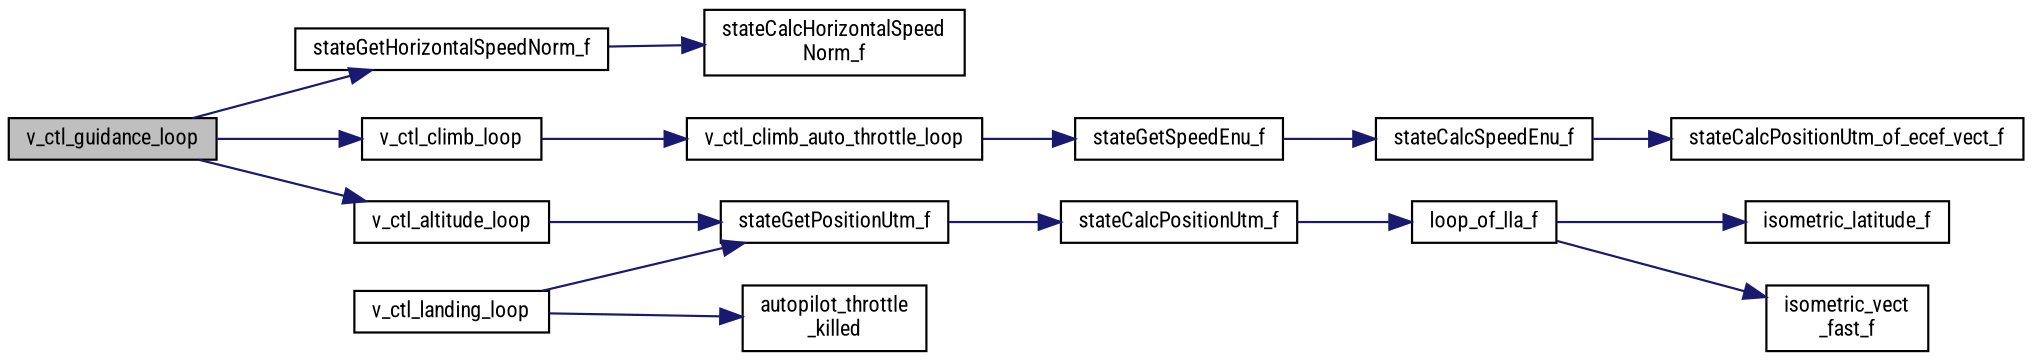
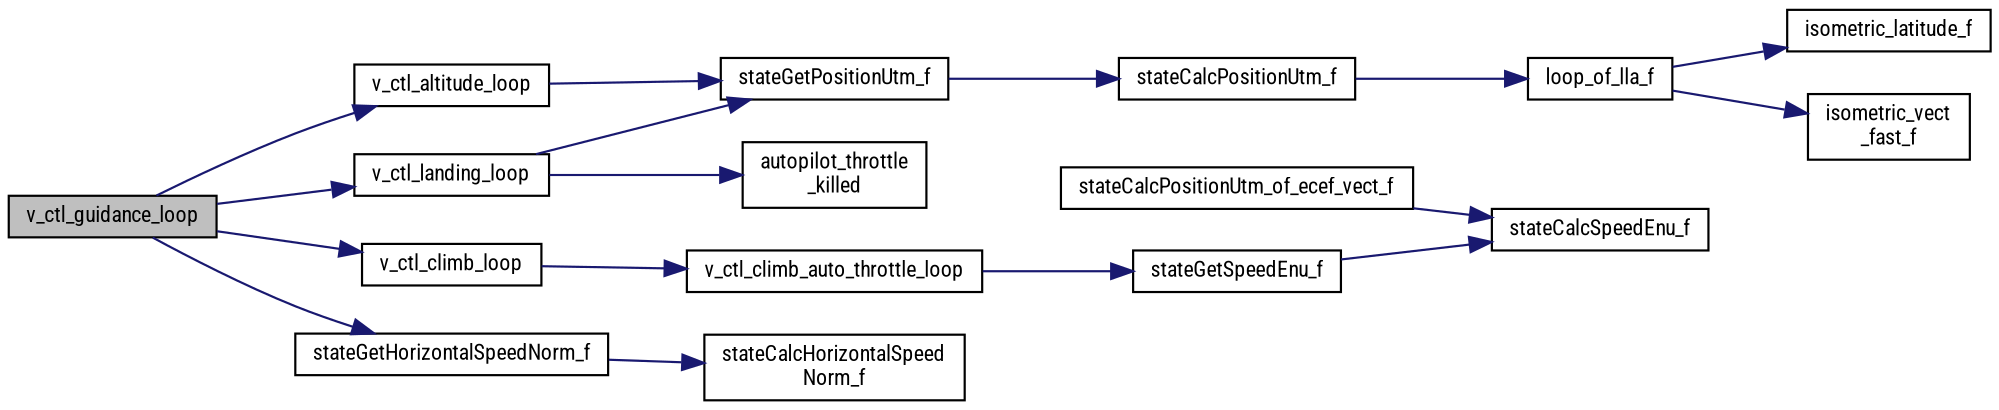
(1621, 139) -> (1442, 212)
none -> (274, 197)
